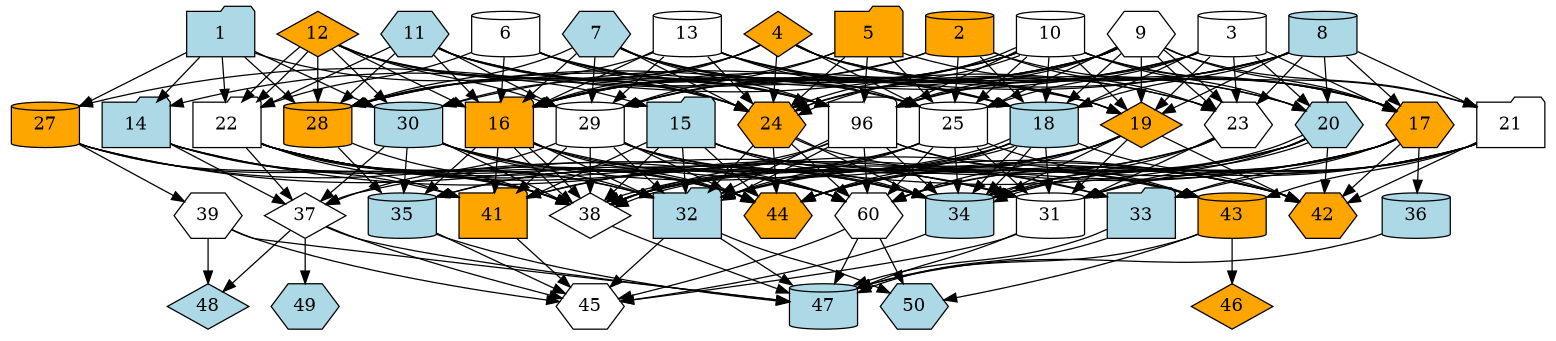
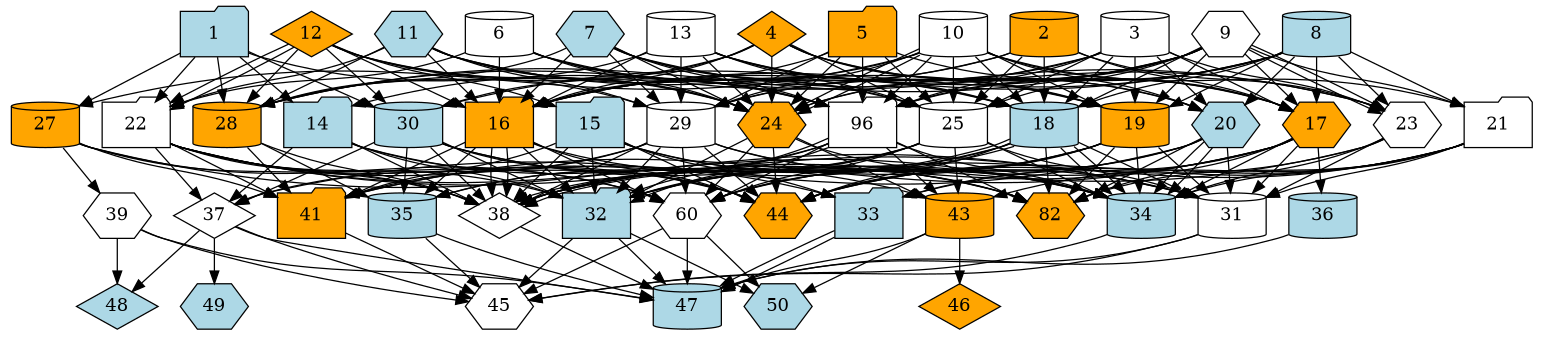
(1141, 125) -> (1135, 125)
none -> (265, 165)
(1323, 216) -> (1051, 216)
